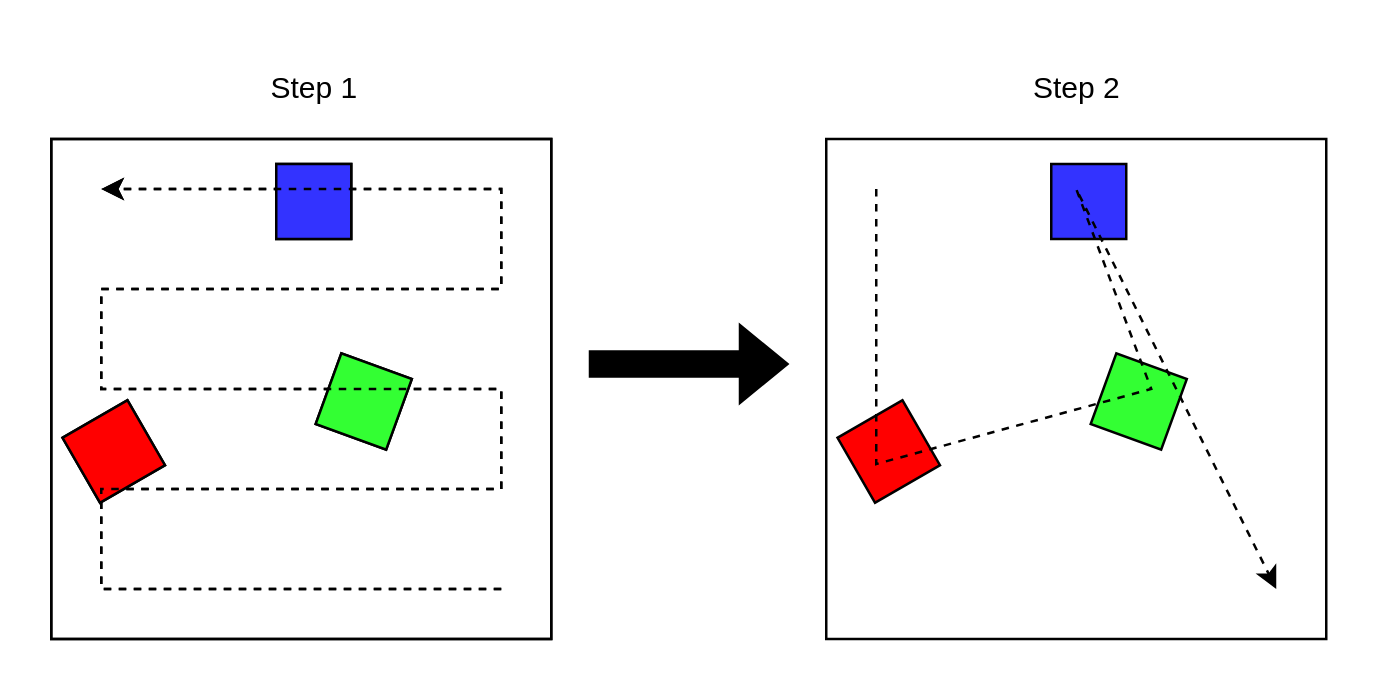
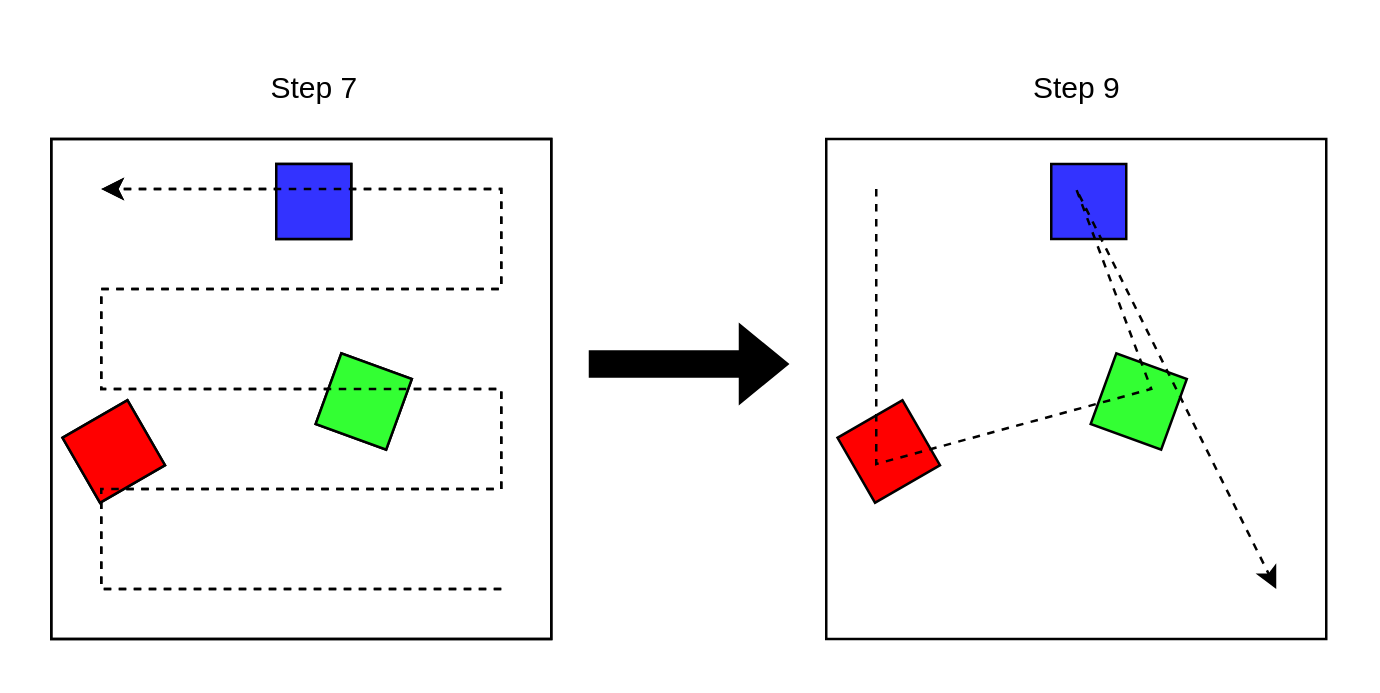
(315, 89) -> (315, 89)
(1078, 89) -> (1078, 89)
